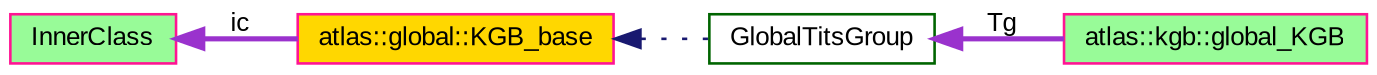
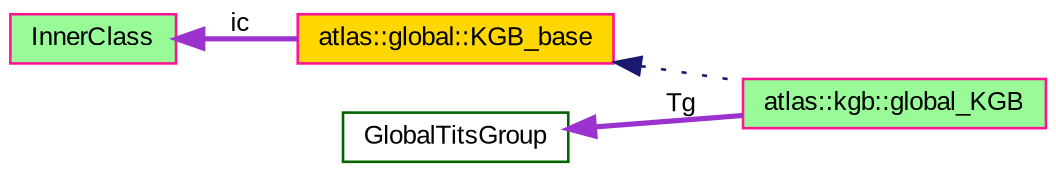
(675, 39) -> (692, 74)
